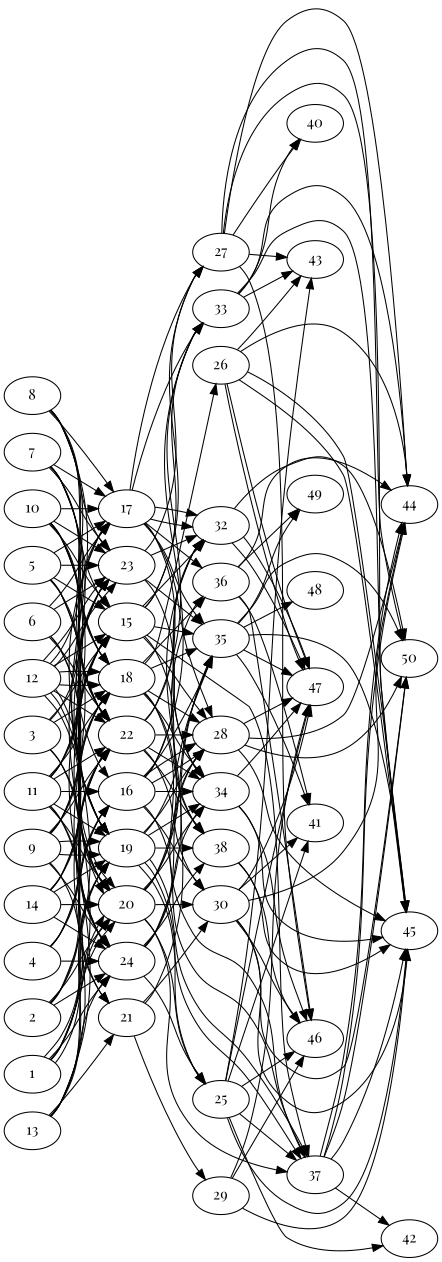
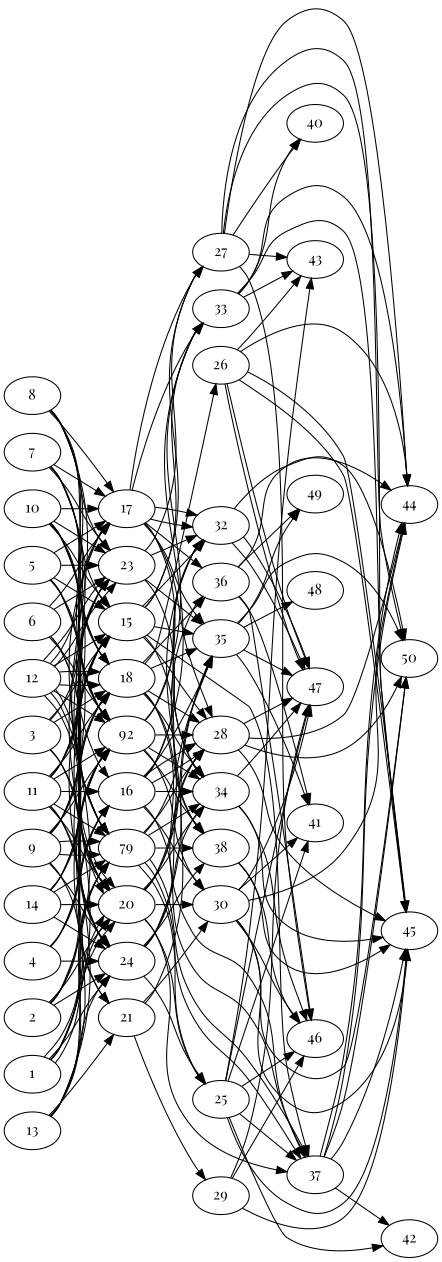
(364, 694) -> none
(127, 735) -> (127, 735)
(127, 848) -> (127, 848)
